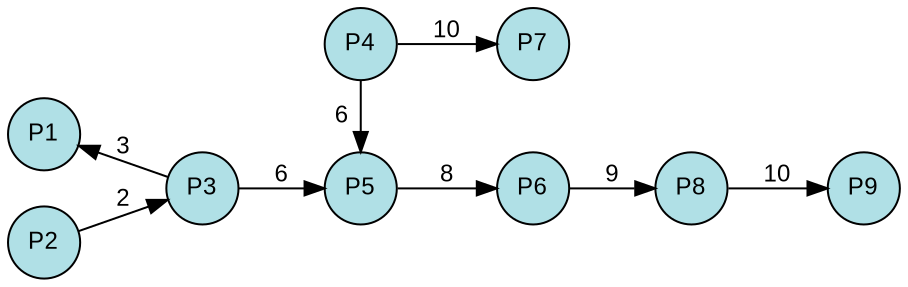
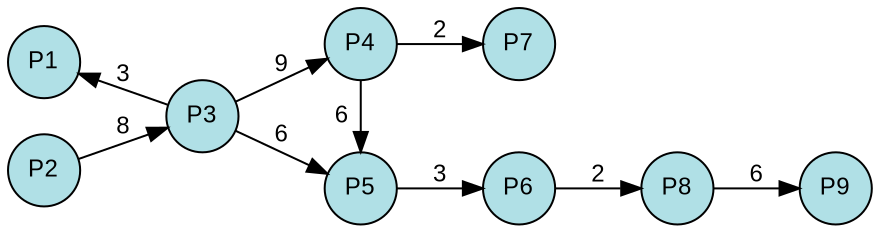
(447, 31) -> (440, 31)
none -> (272, 84)
(447, 175) -> (440, 175)
(612, 175) -> (598, 175)
(778, 175) -> (757, 175)
(123, 199) -> (123, 127)
